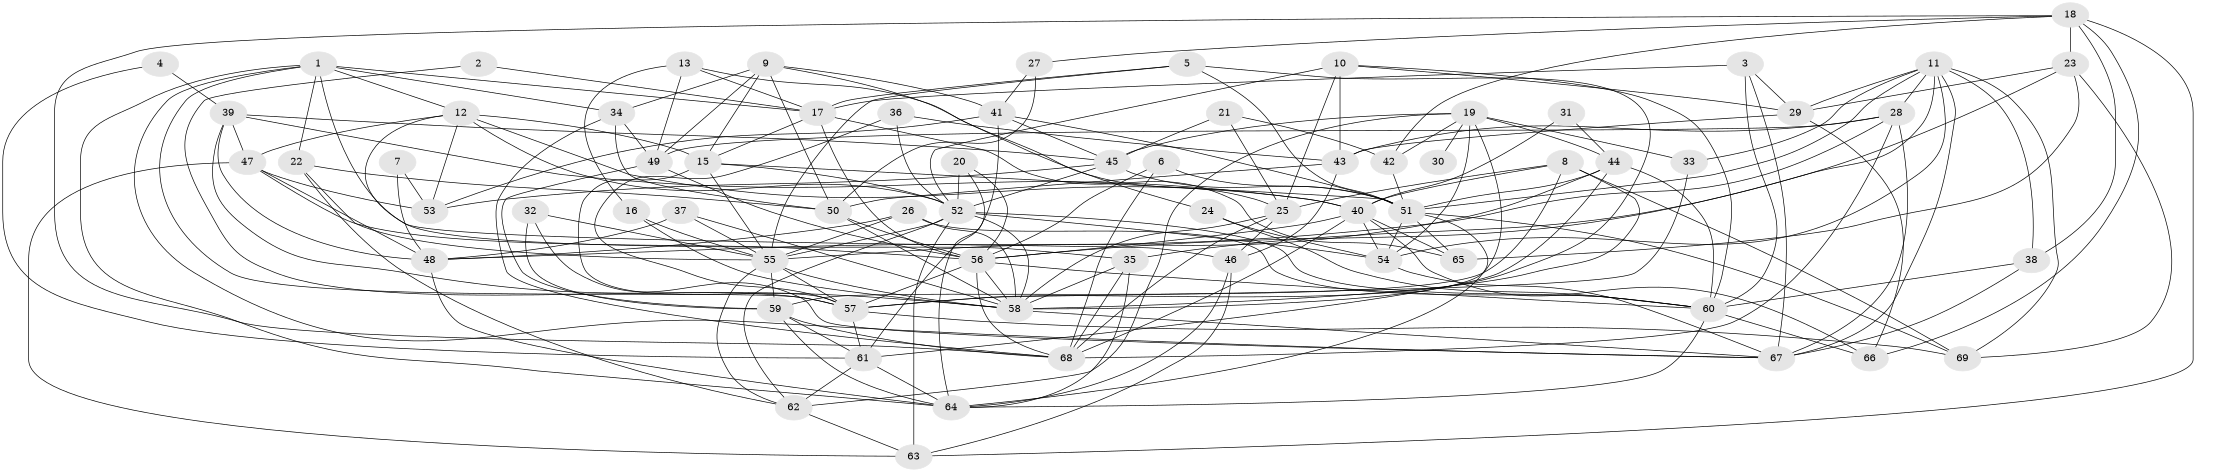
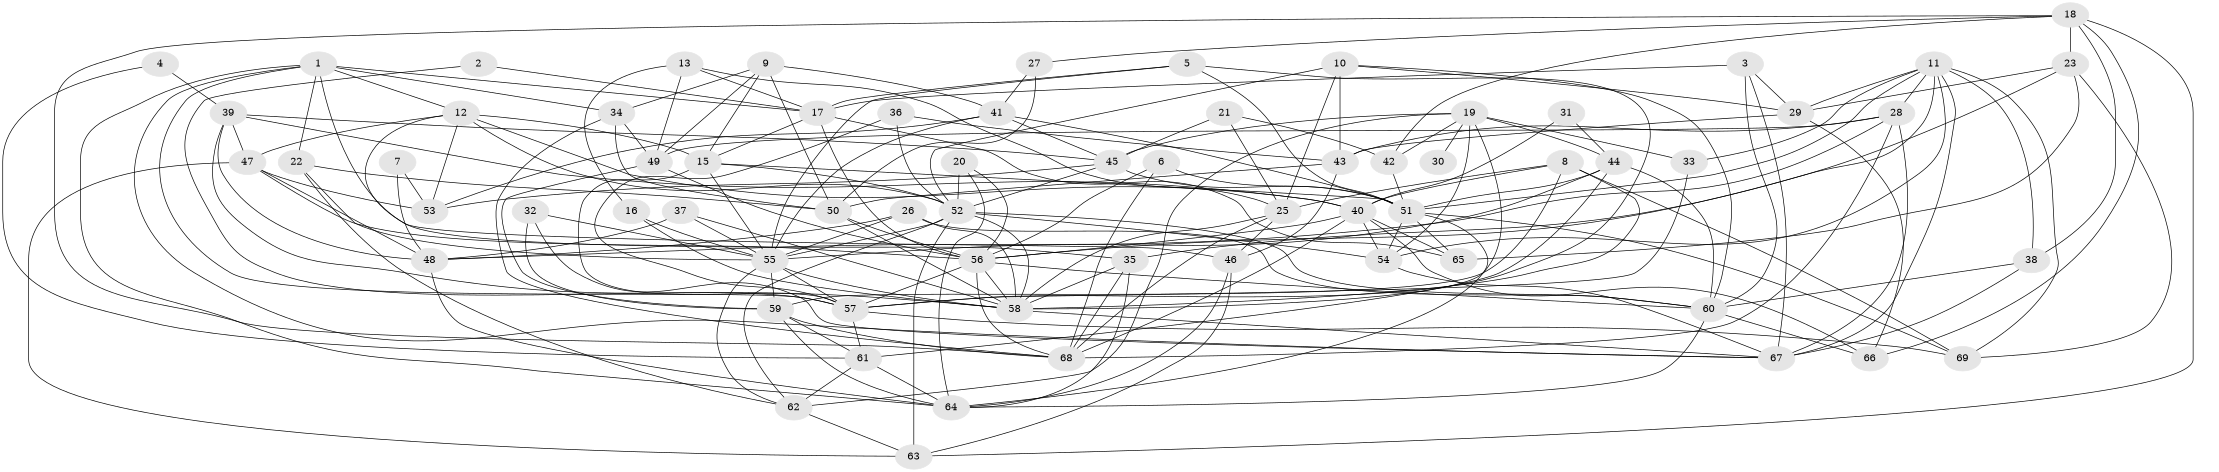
(1208, 211) -> none
(929, 274) -> (860, 156)
